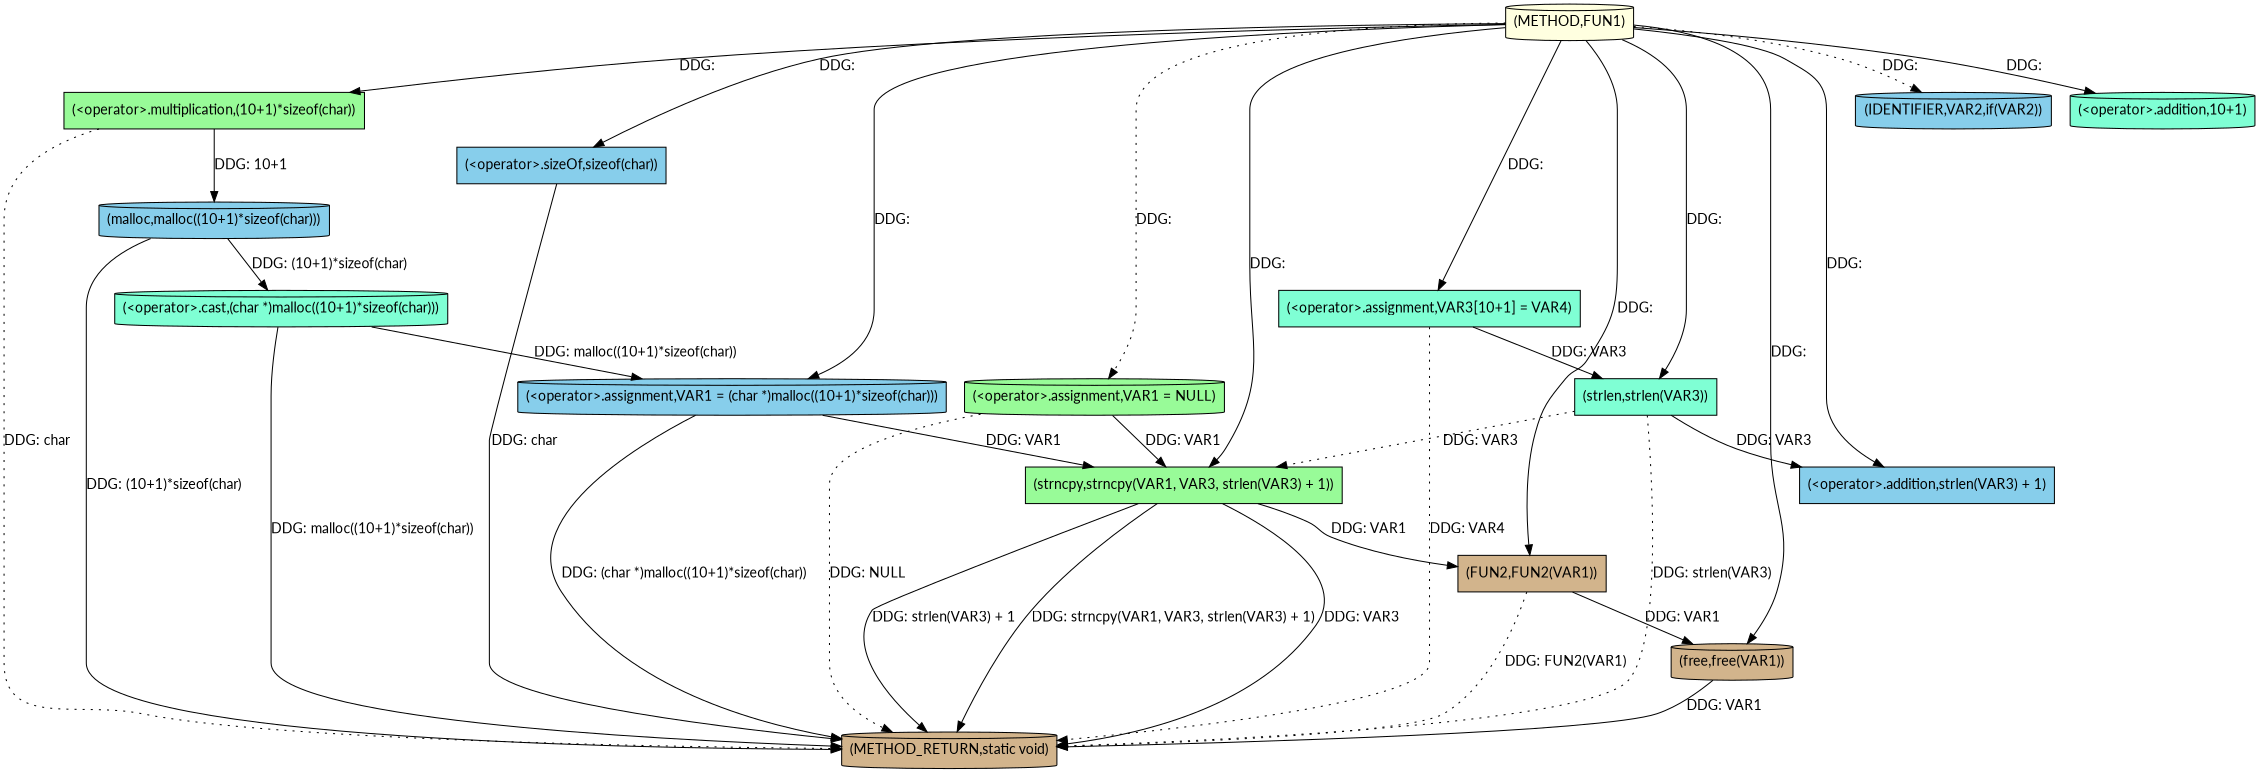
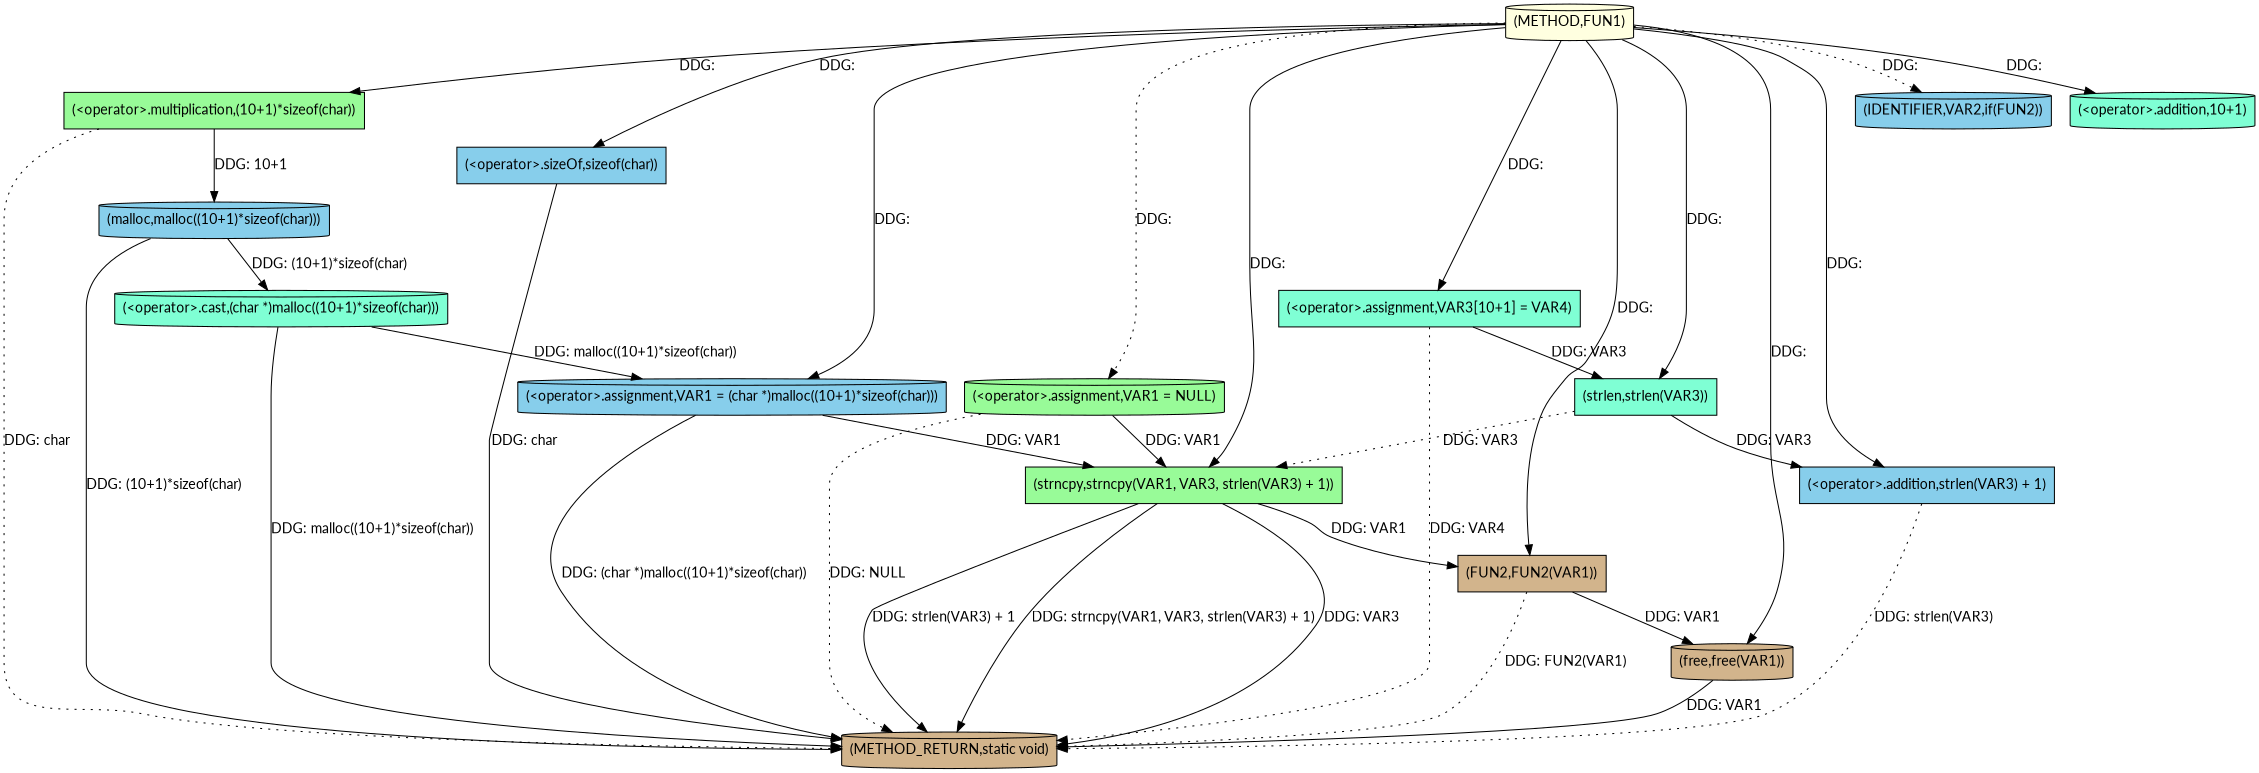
(1953, 111) -> (1953, 111)
(1485, 717) -> (1552, 737)
